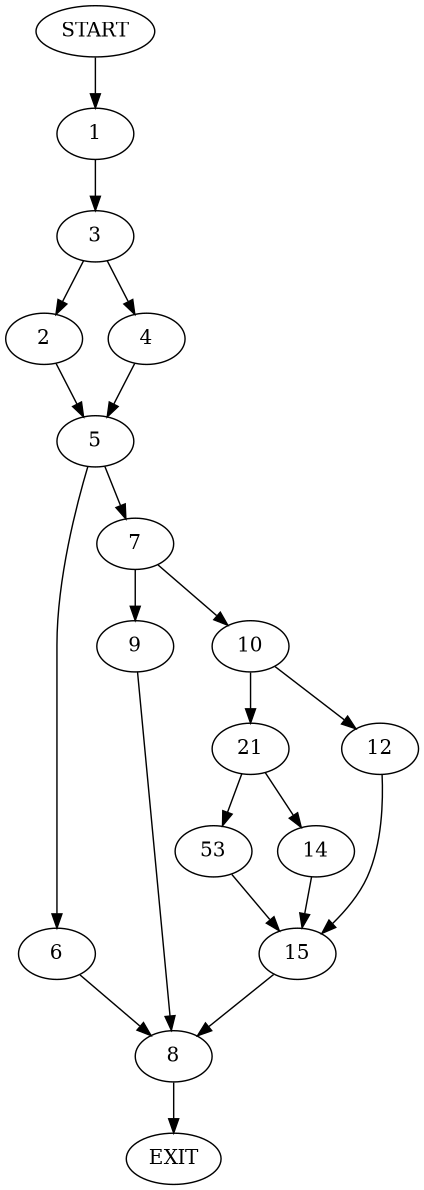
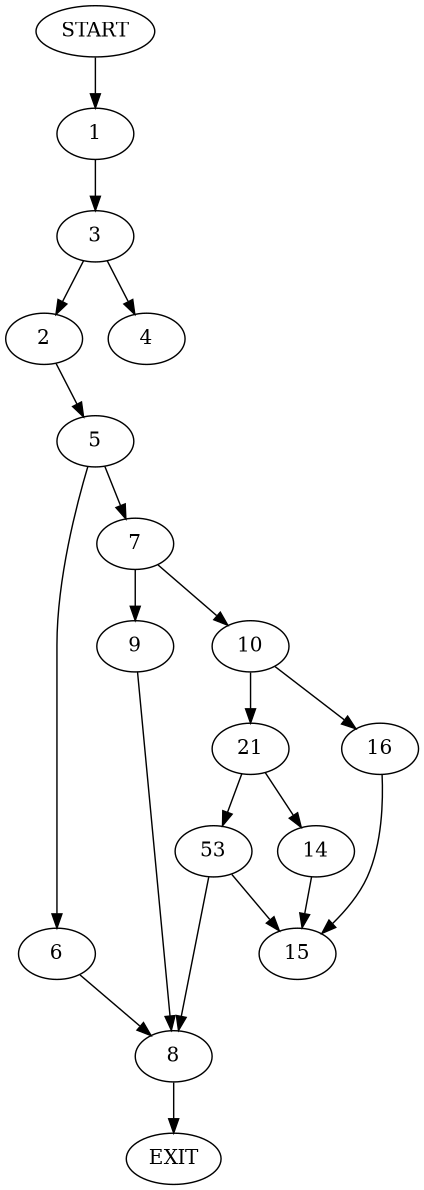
(124, 384) -> none
(380, 749) -> (380, 749)
(241, 1000) -> (195, 947)
